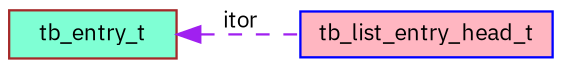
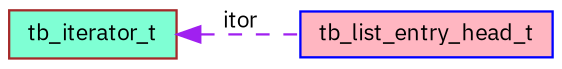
(93, 34) -> (93, 34)
